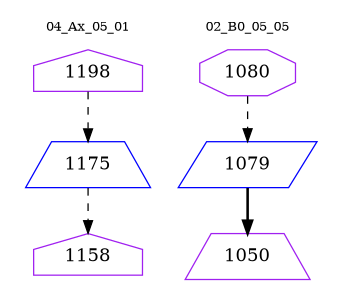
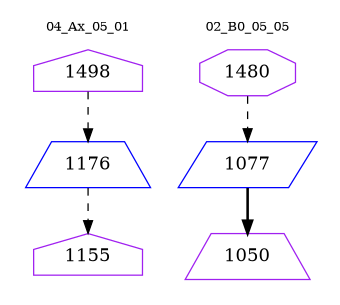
(88, 73) -> (88, 73)
(248, 73) -> (248, 73)
(88, 165) -> (88, 165)
(248, 165) -> (248, 165)
(88, 257) -> (88, 257)
